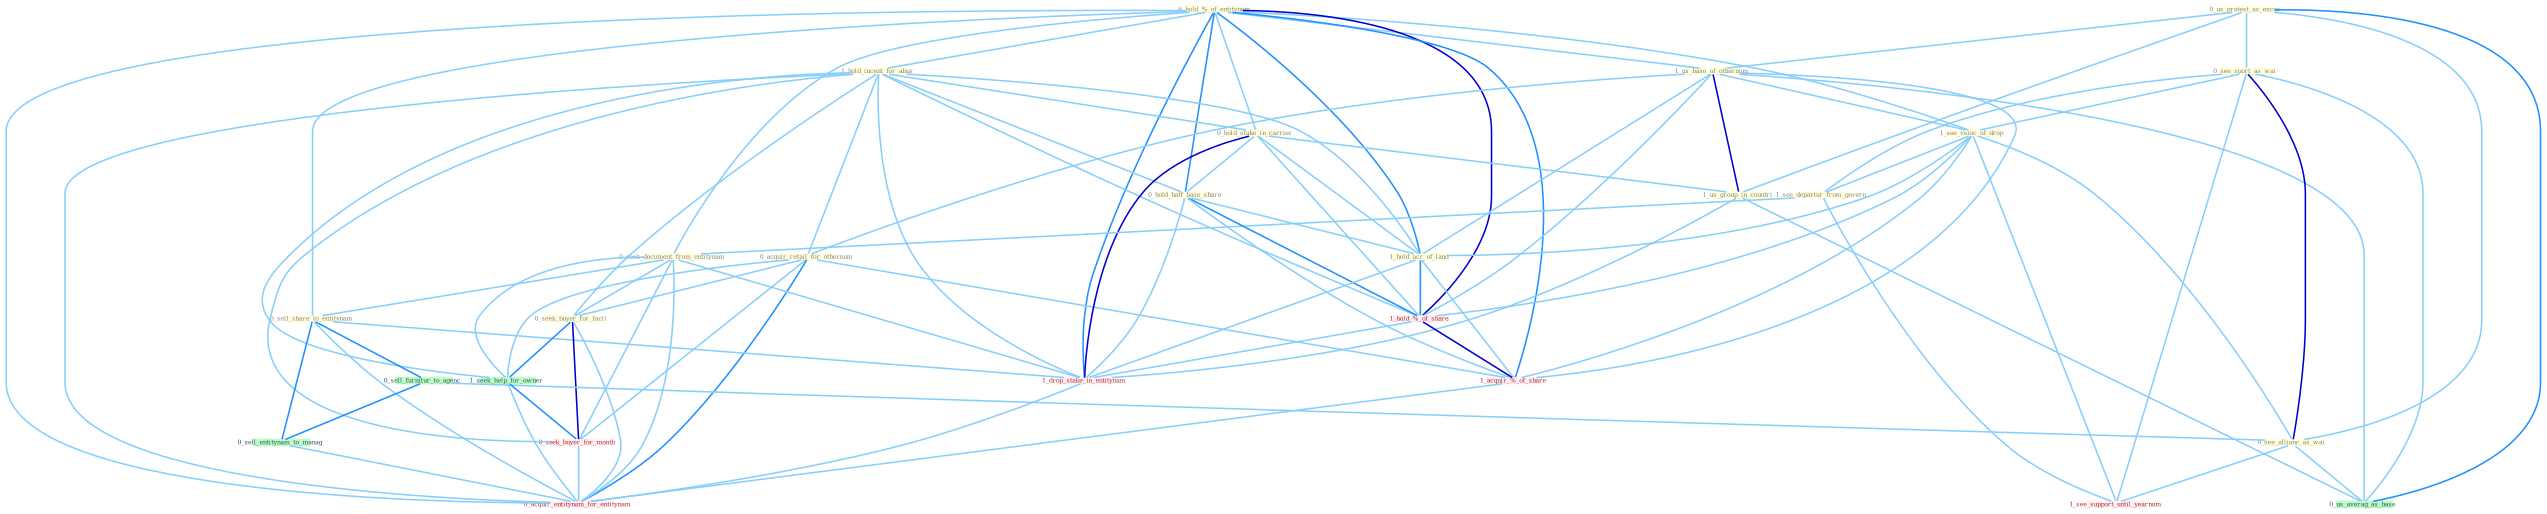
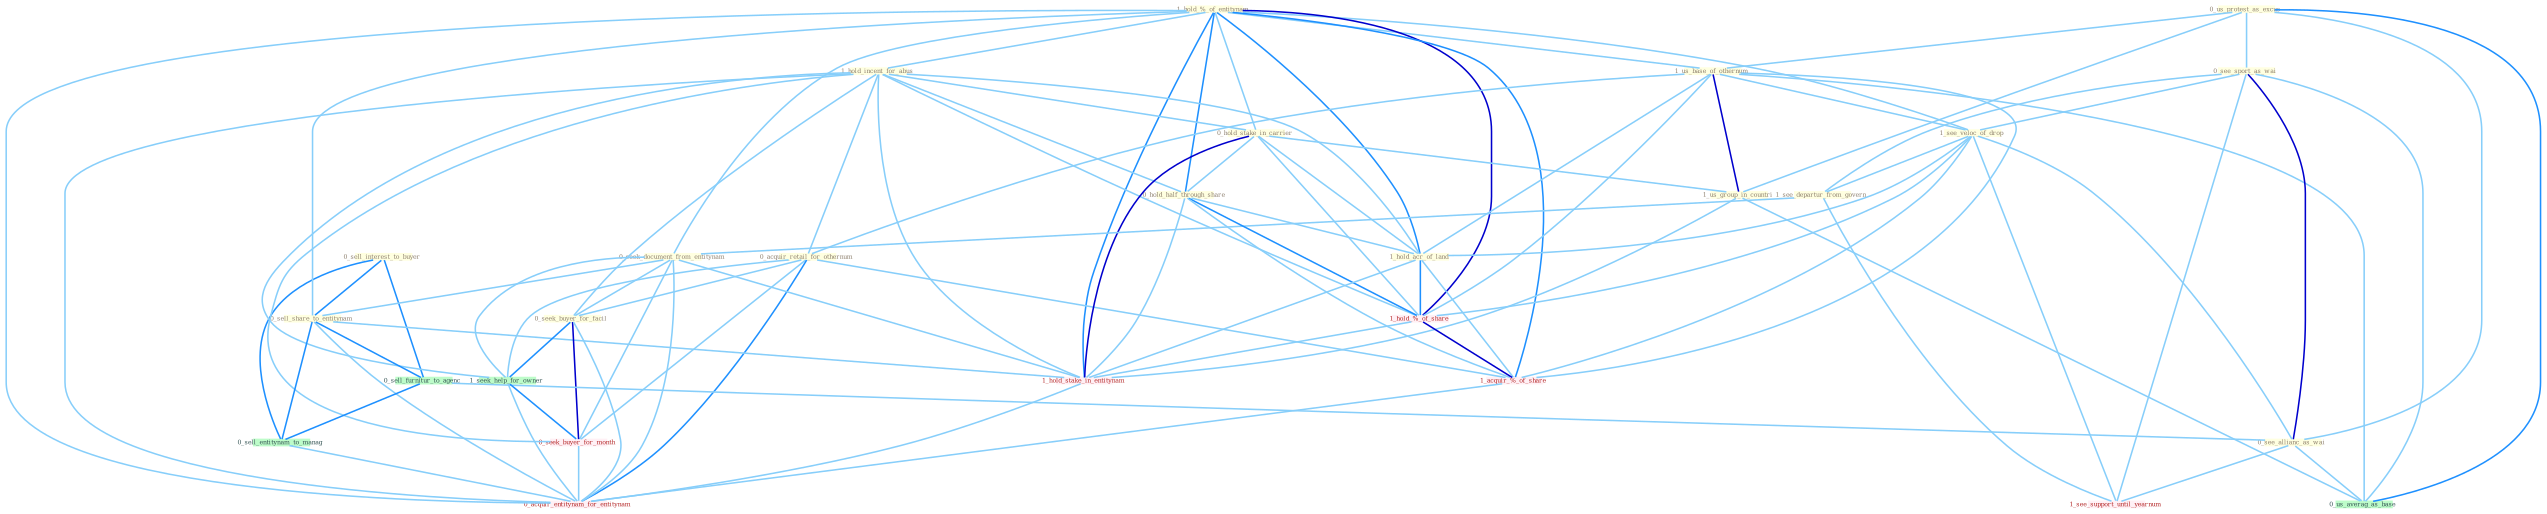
(1215, 9) -> (1215, 9)
(1185, 195) -> (1185, 195)
none -> (384, 257)
(1085, 381) -> (1085, 381)
